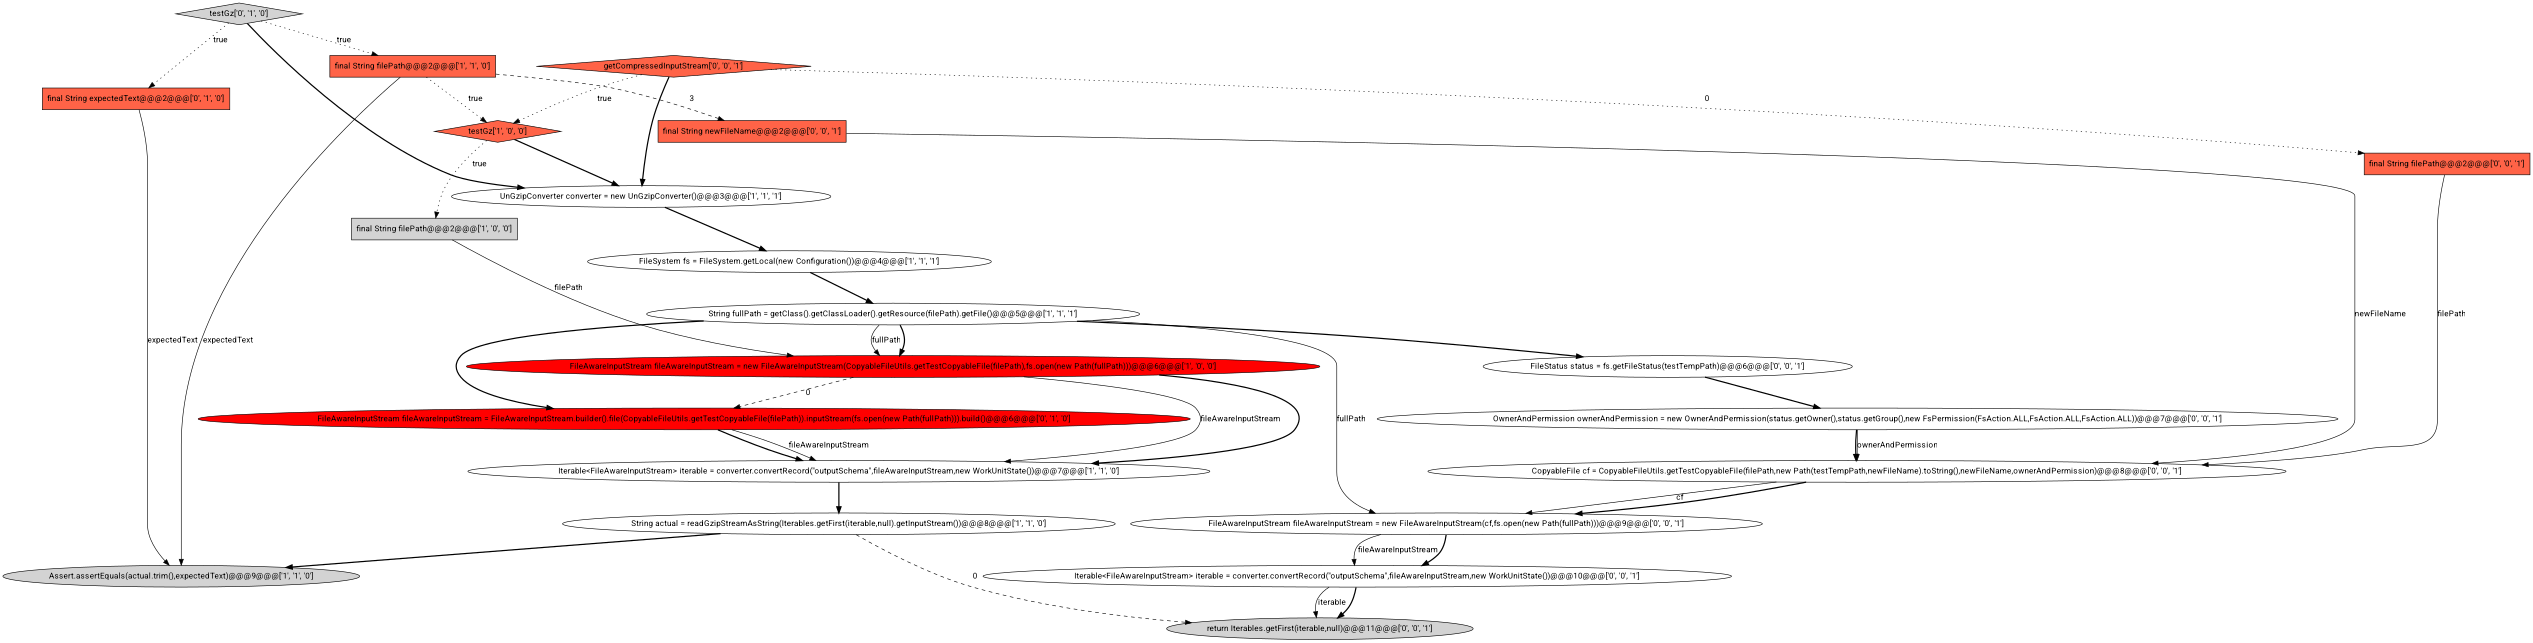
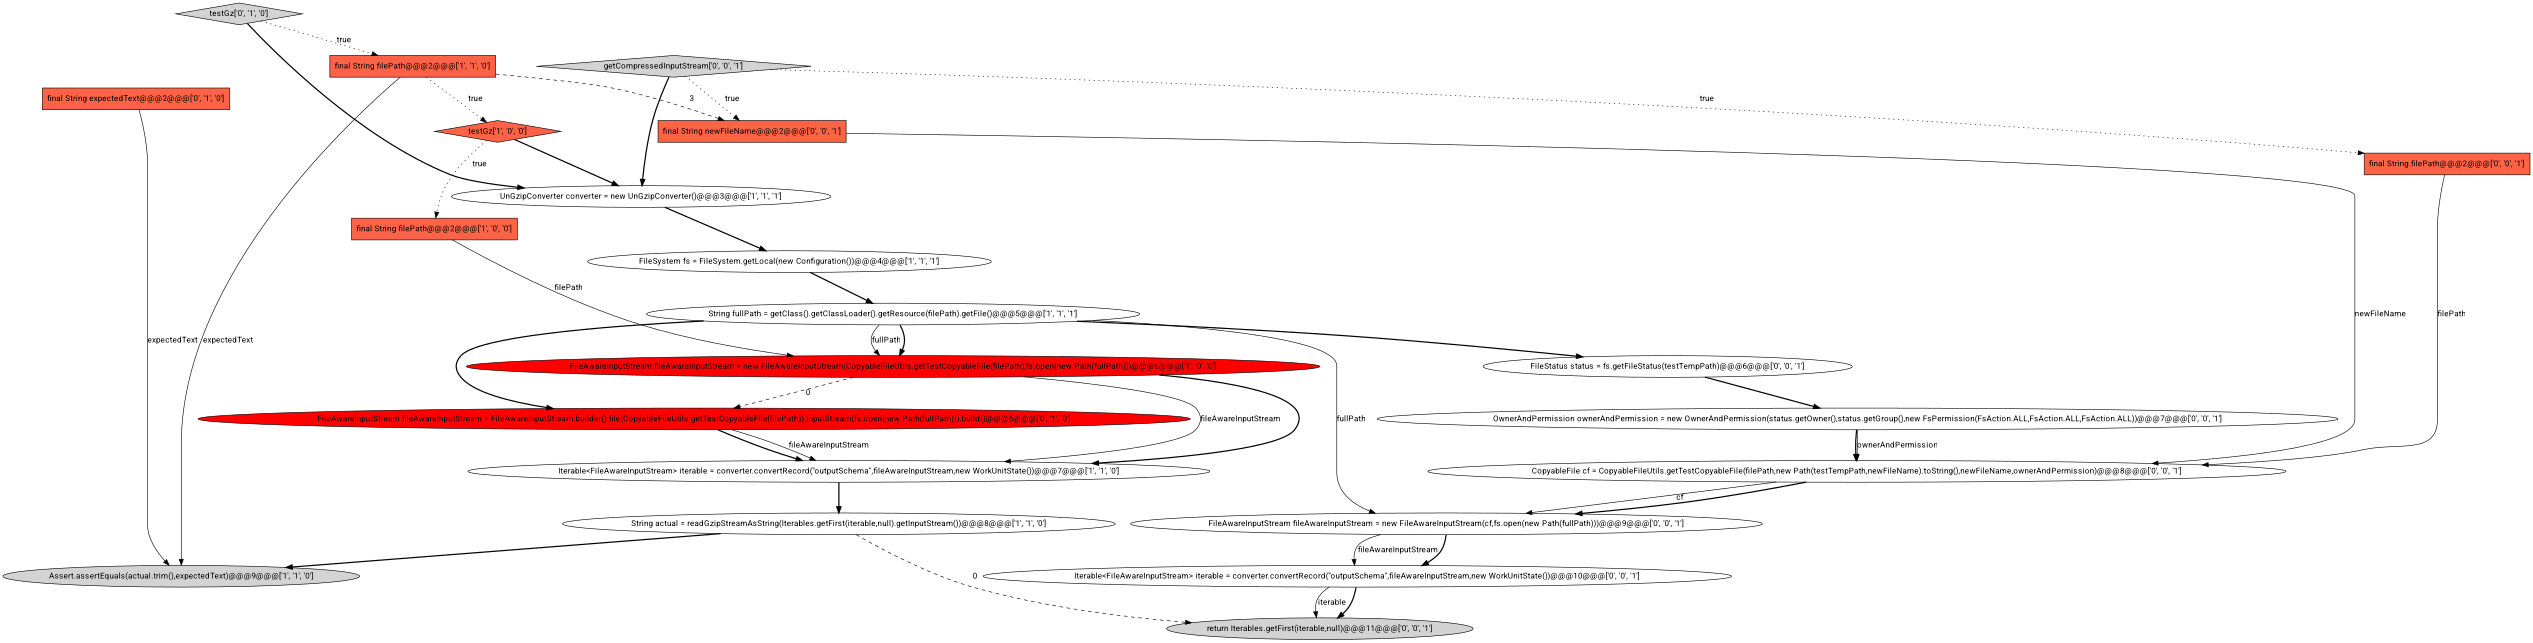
(191, 53) -> none
(674, 66) -> (674, 66)
(579, 95) -> (710, 96)
(1707, 99) -> (1707, 99)
(434, 229) -> (434, 229)
